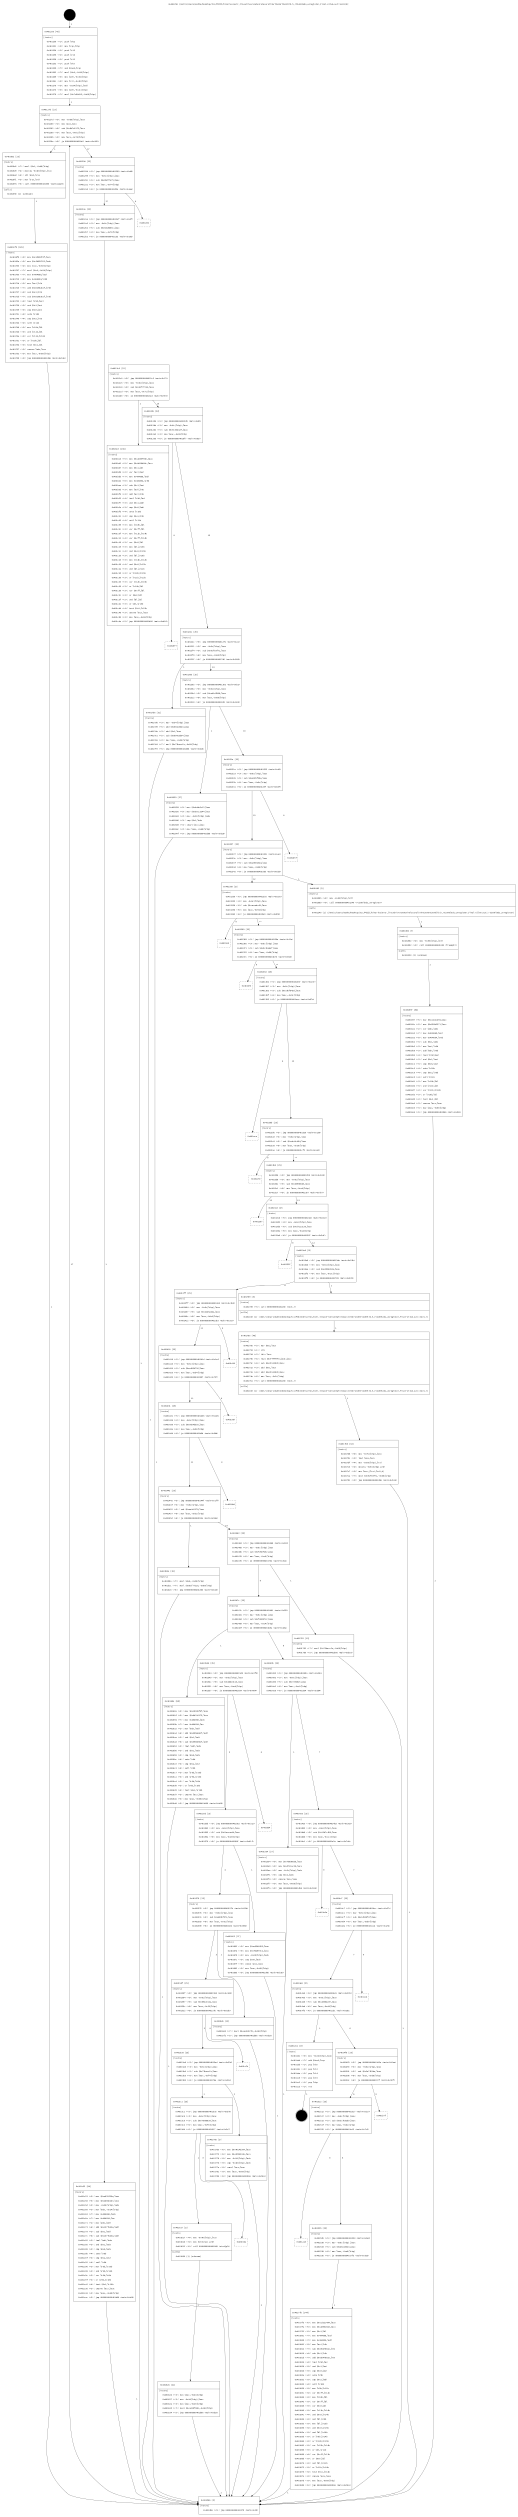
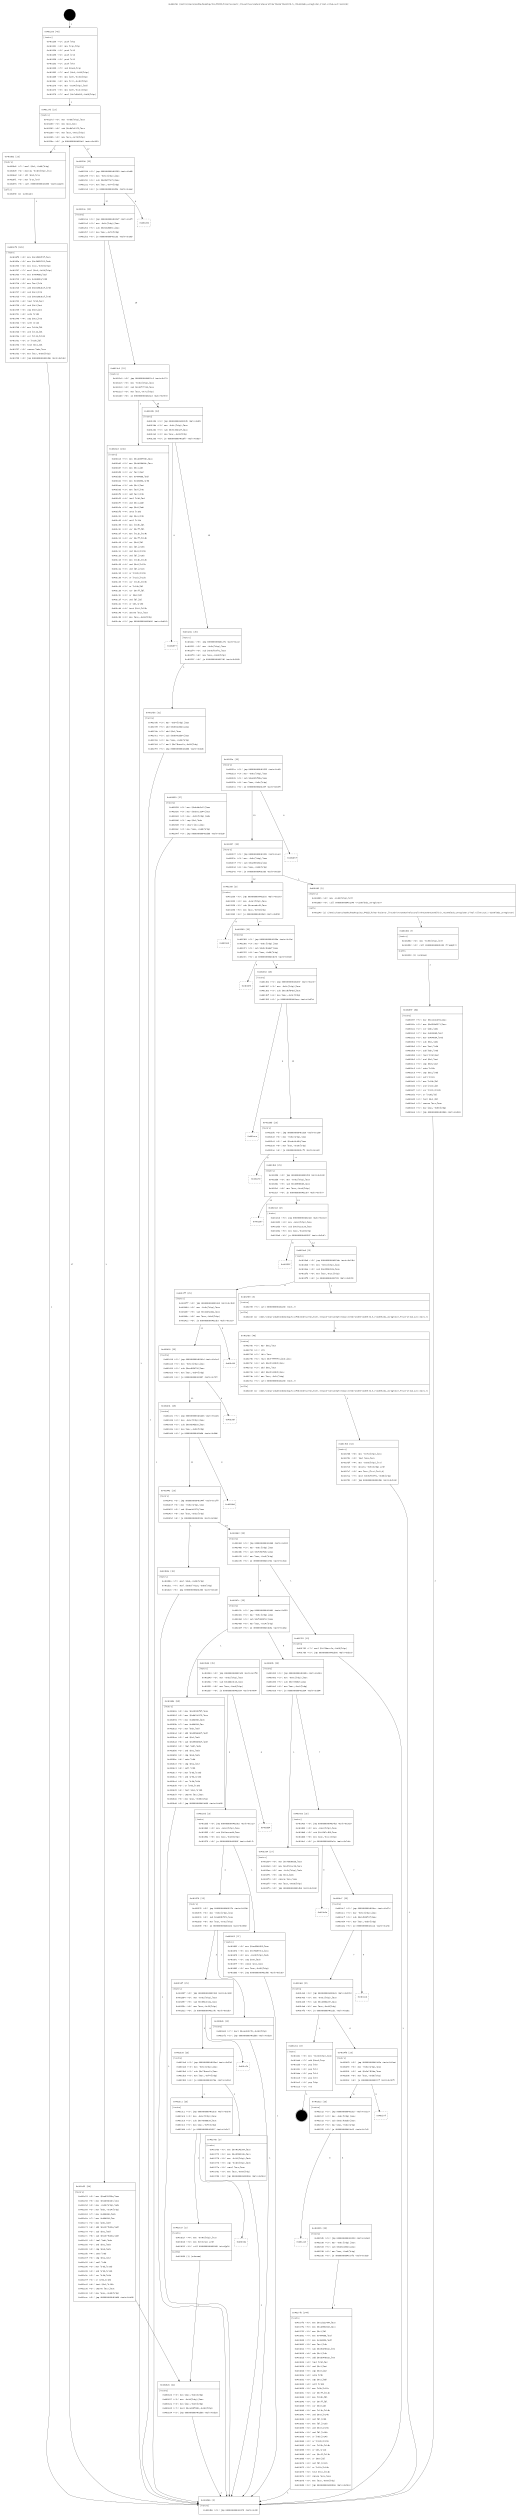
none -> (121, 302)
(211, 688) -> none
(282, 2202) -> none
(121, 2429) -> (157, 2340)
